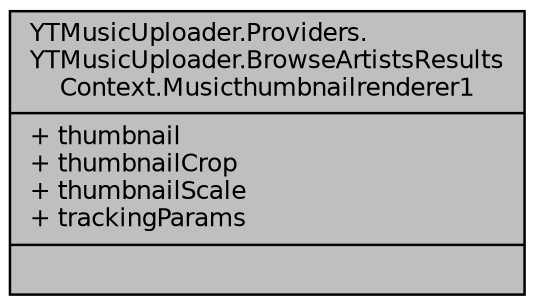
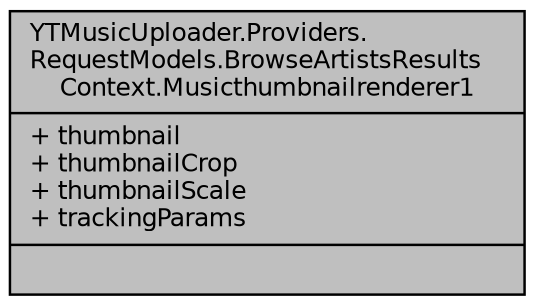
(267, 61) -> (256, 61)
